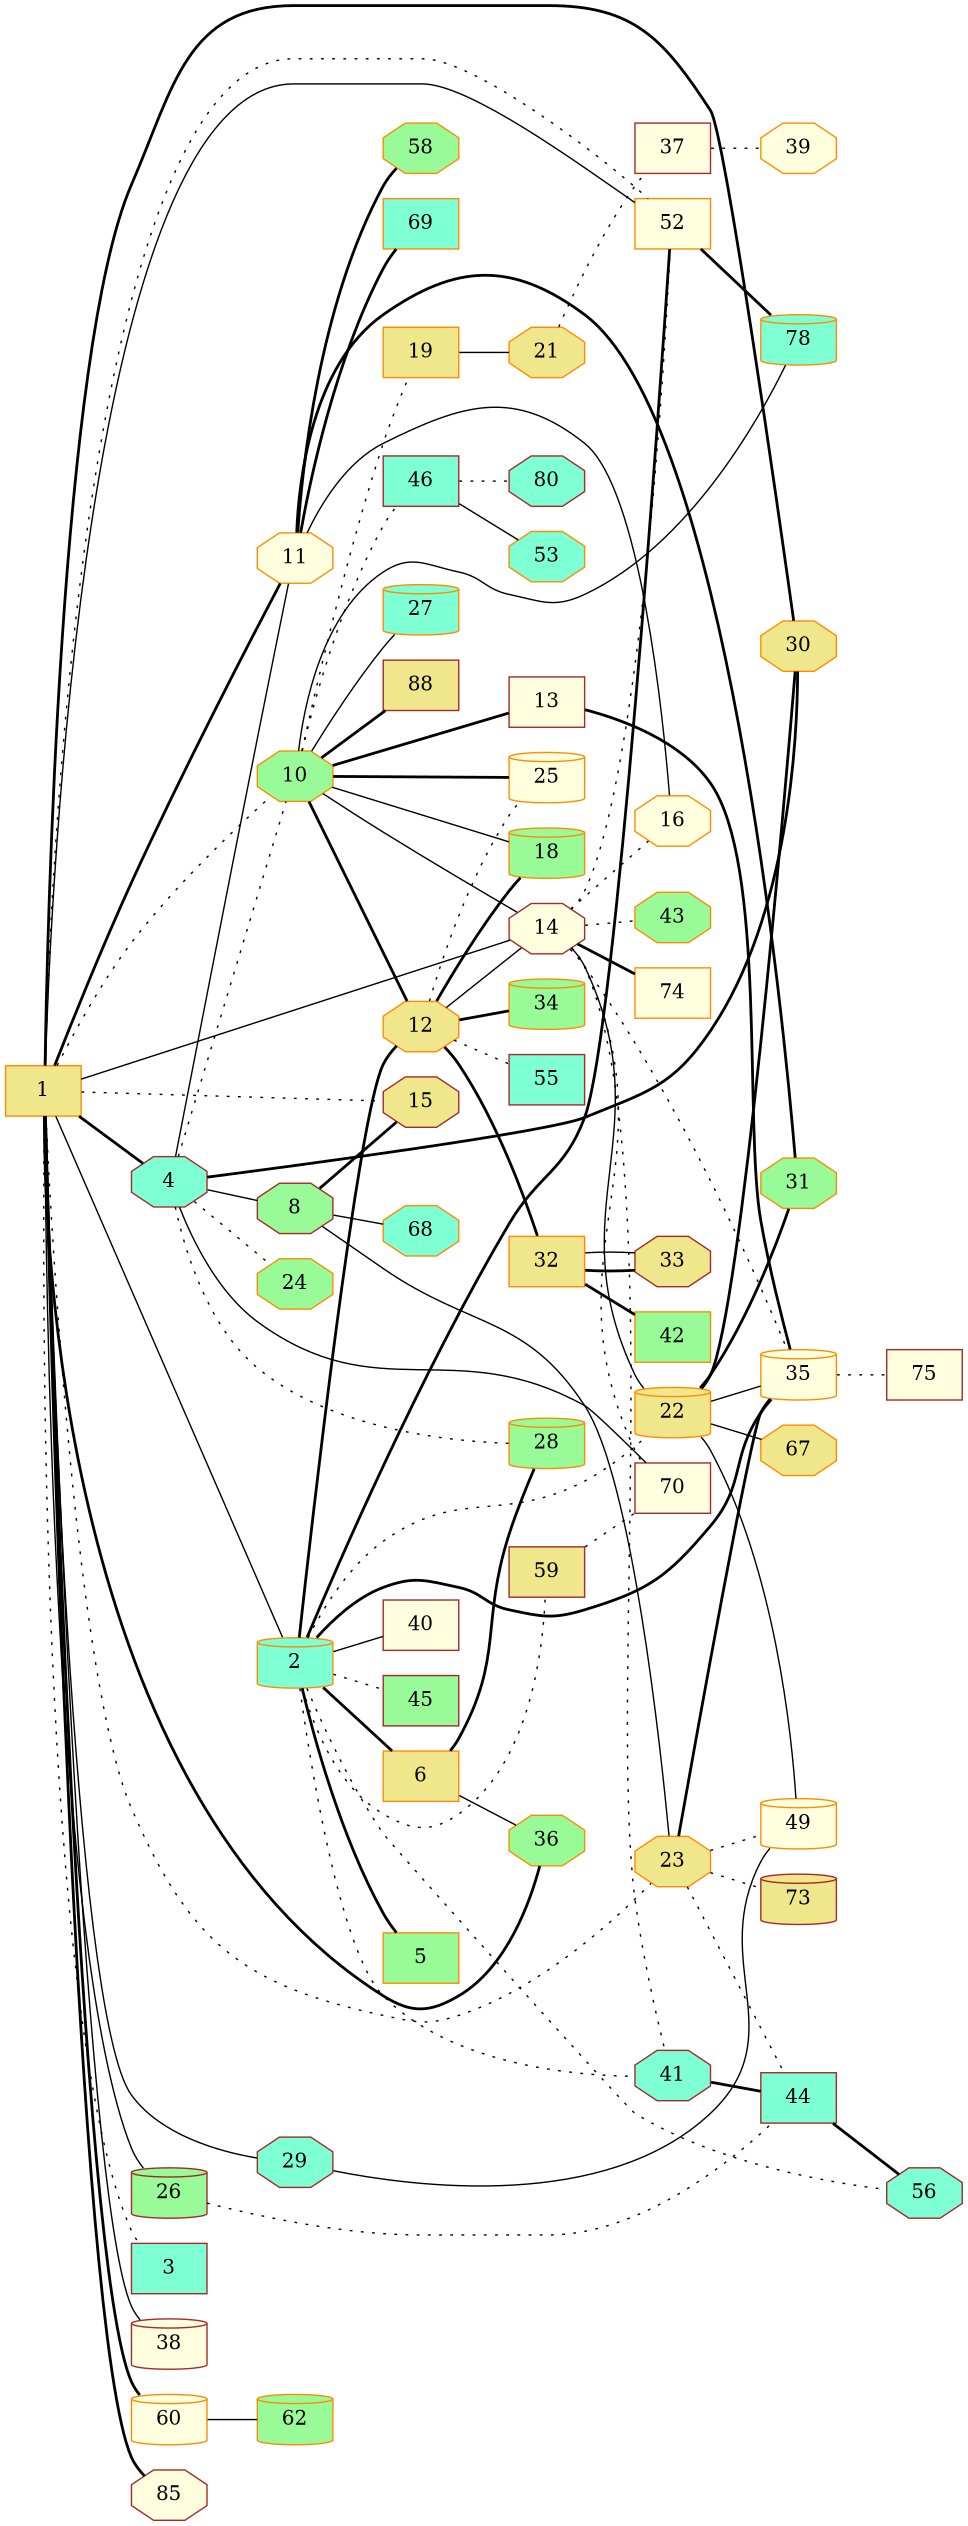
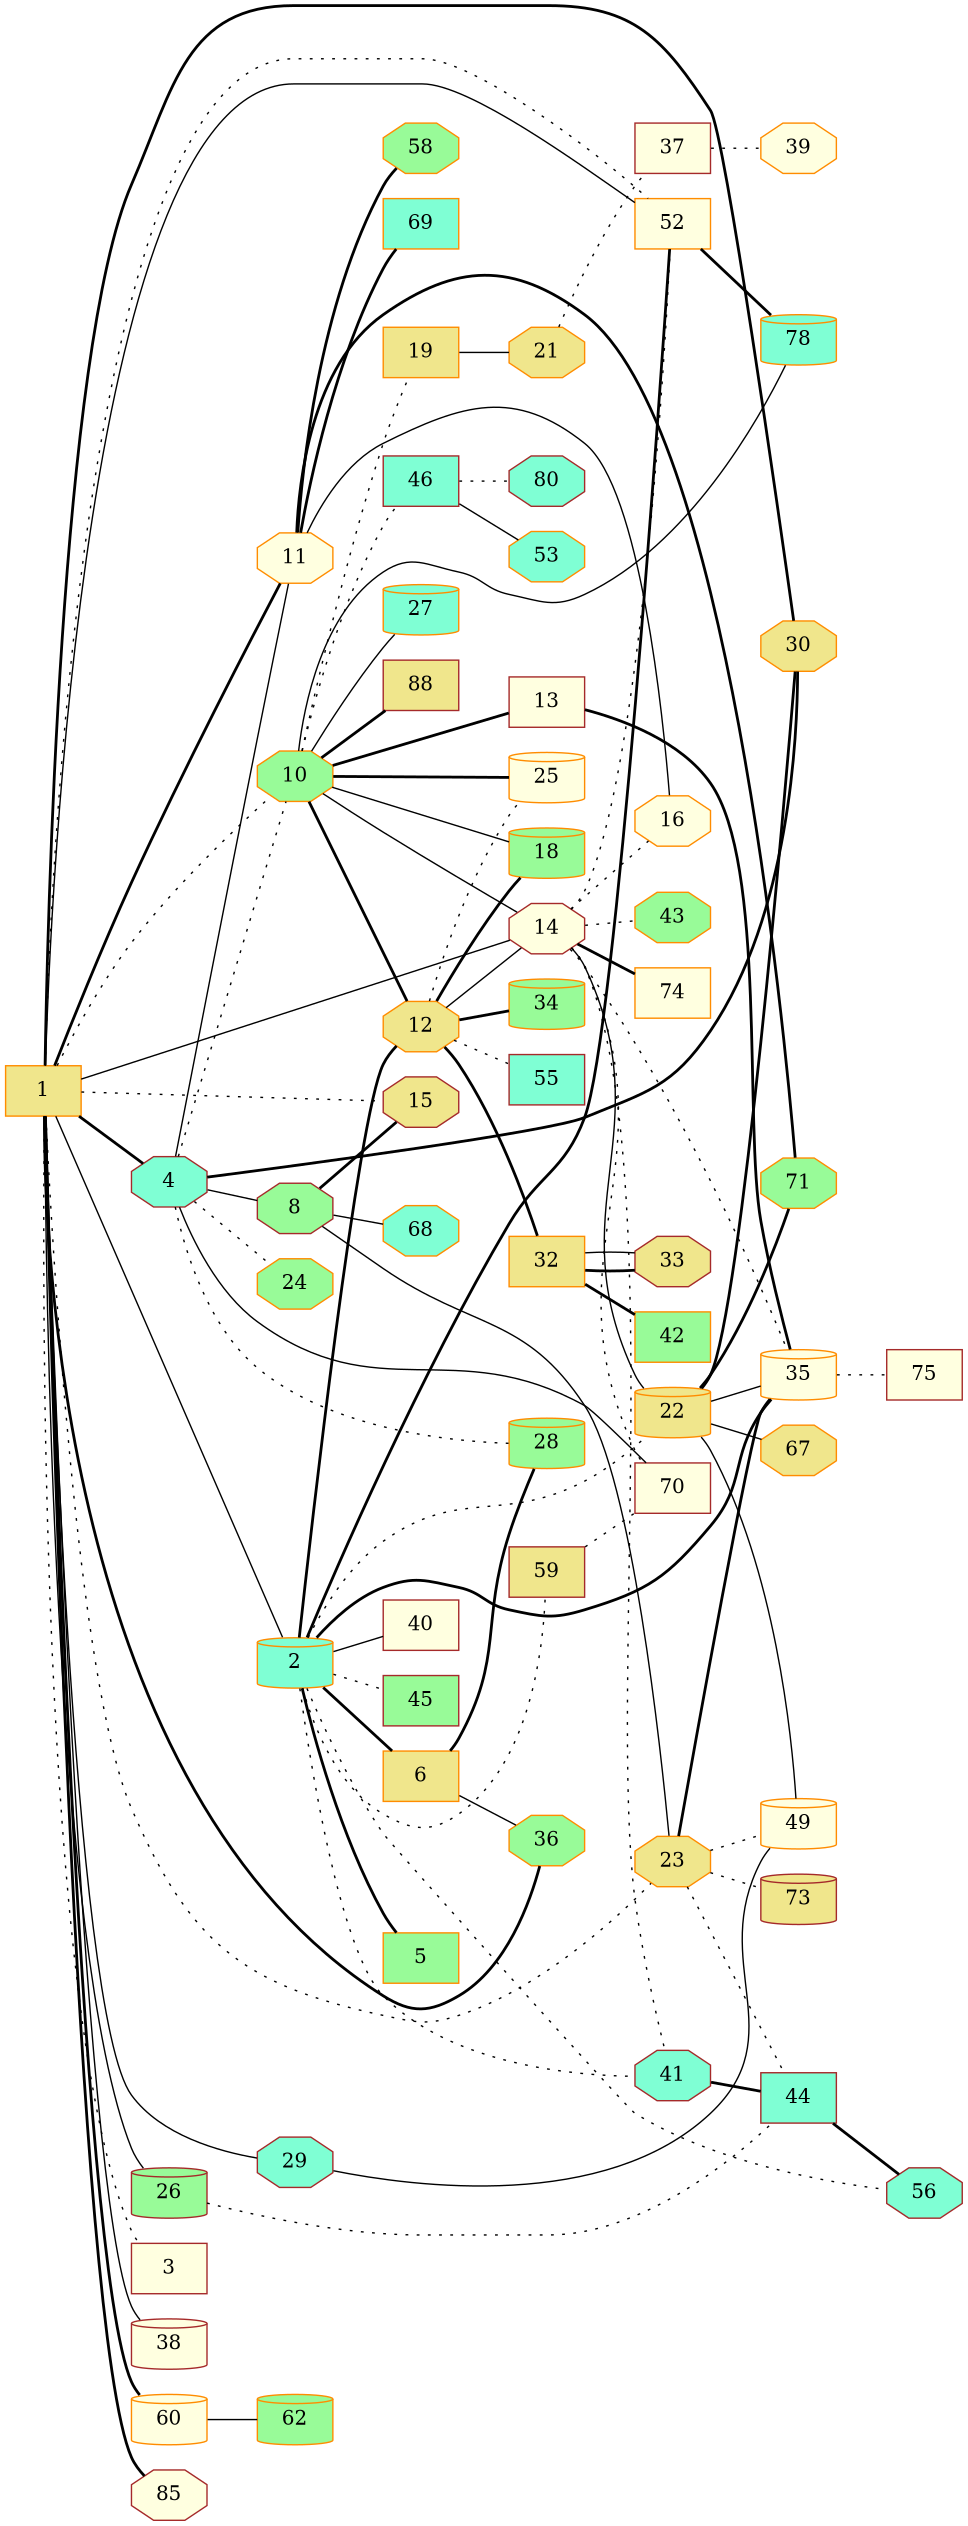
(799, 1183) -> (799, 1183)
(169, 2269) -> (169, 2269)
